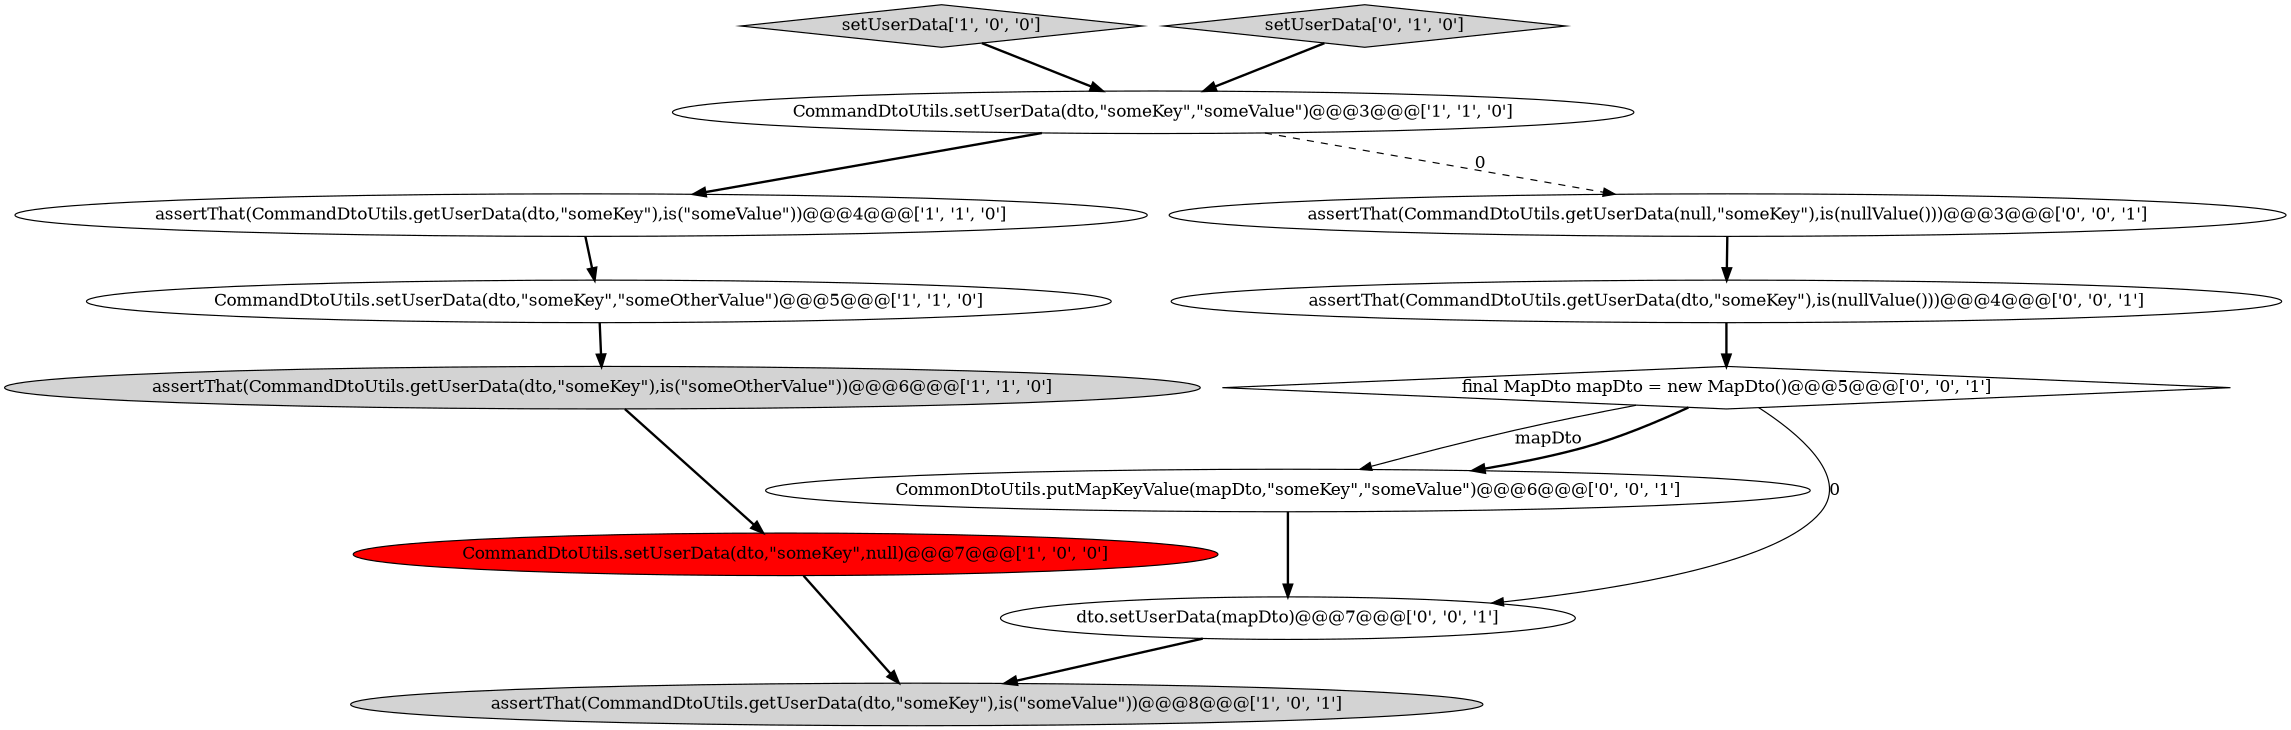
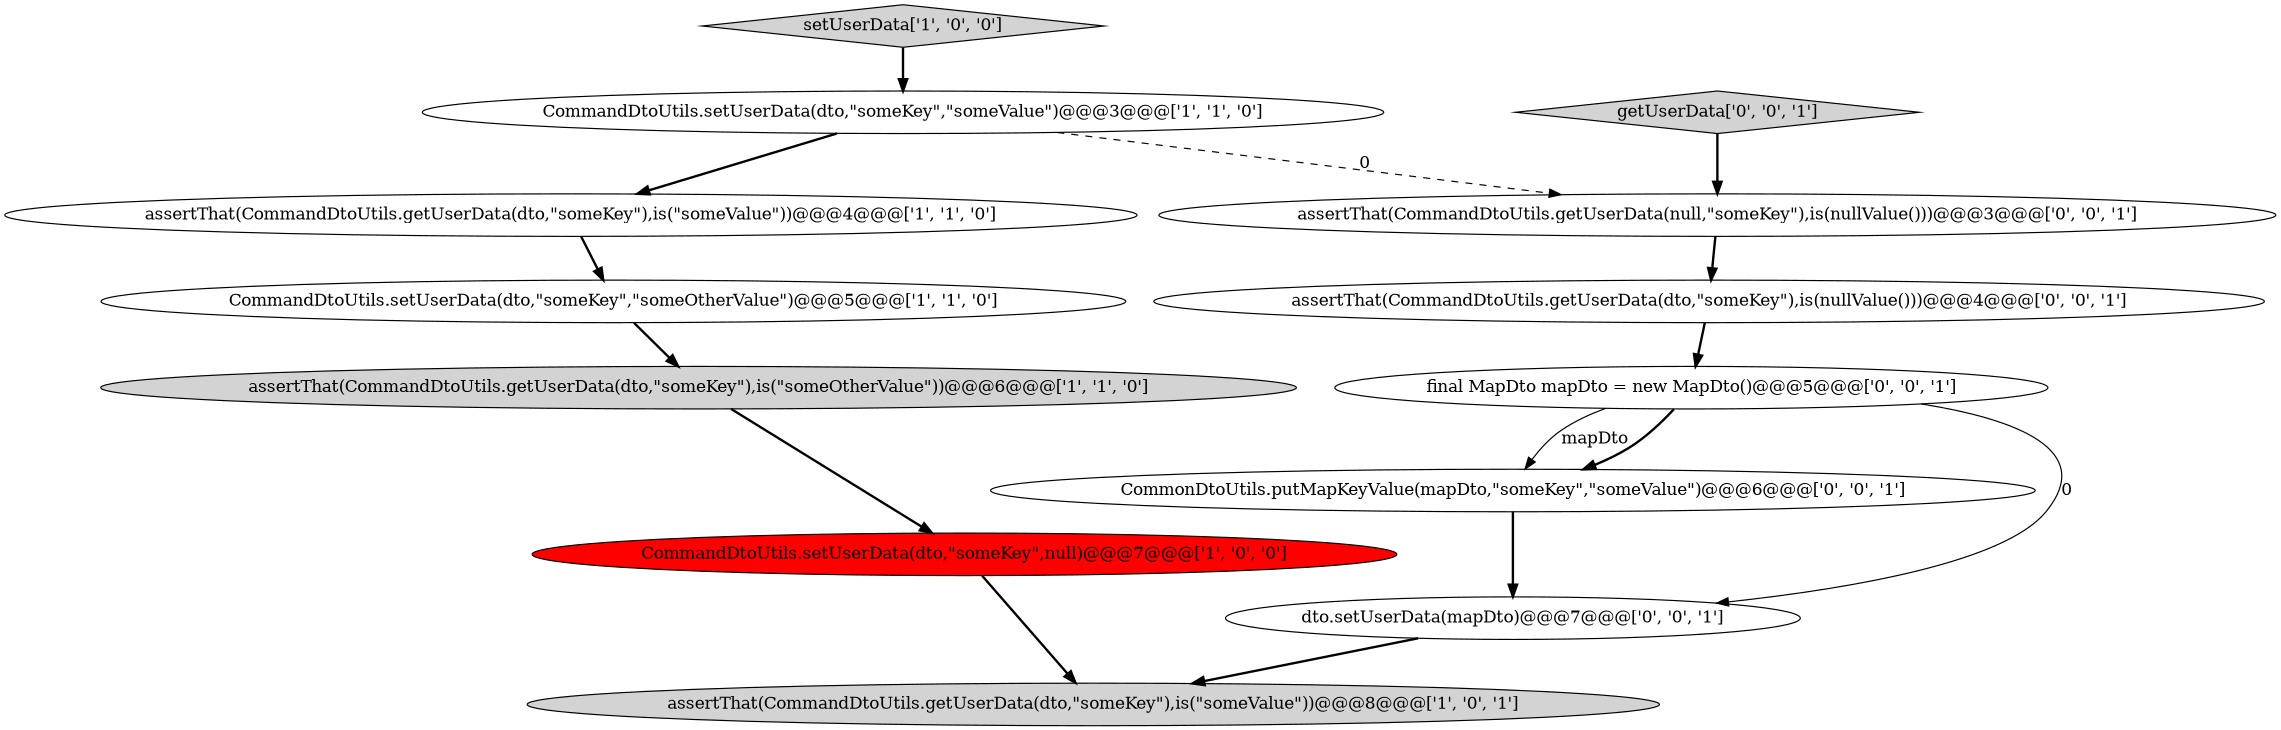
(1365, 26) -> none
none -> (1717, 112)
(1726, 388) -> (1691, 388)
